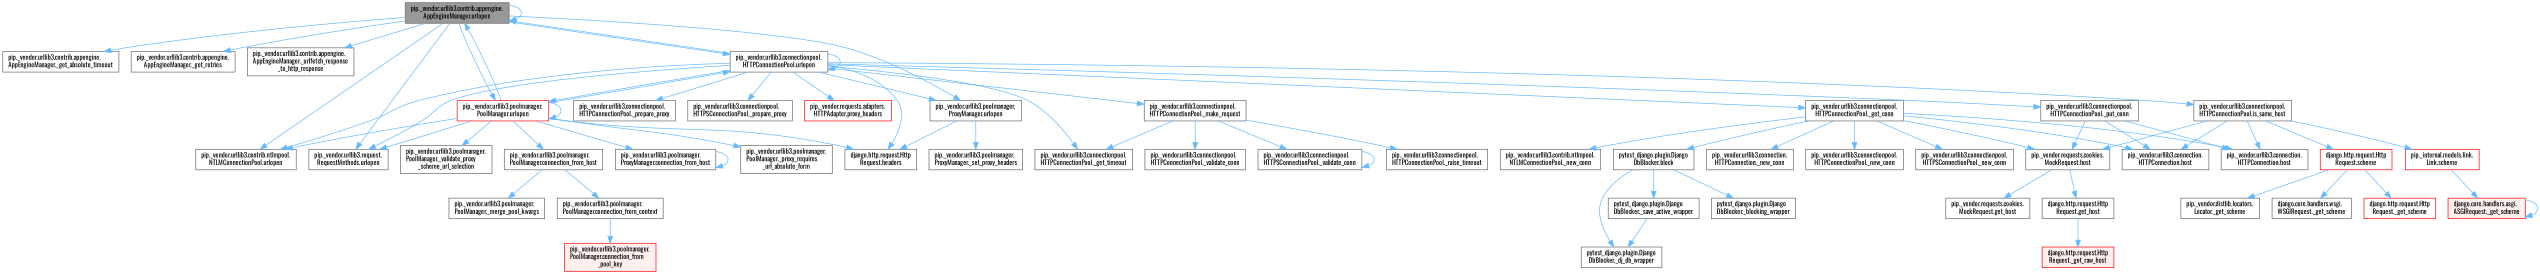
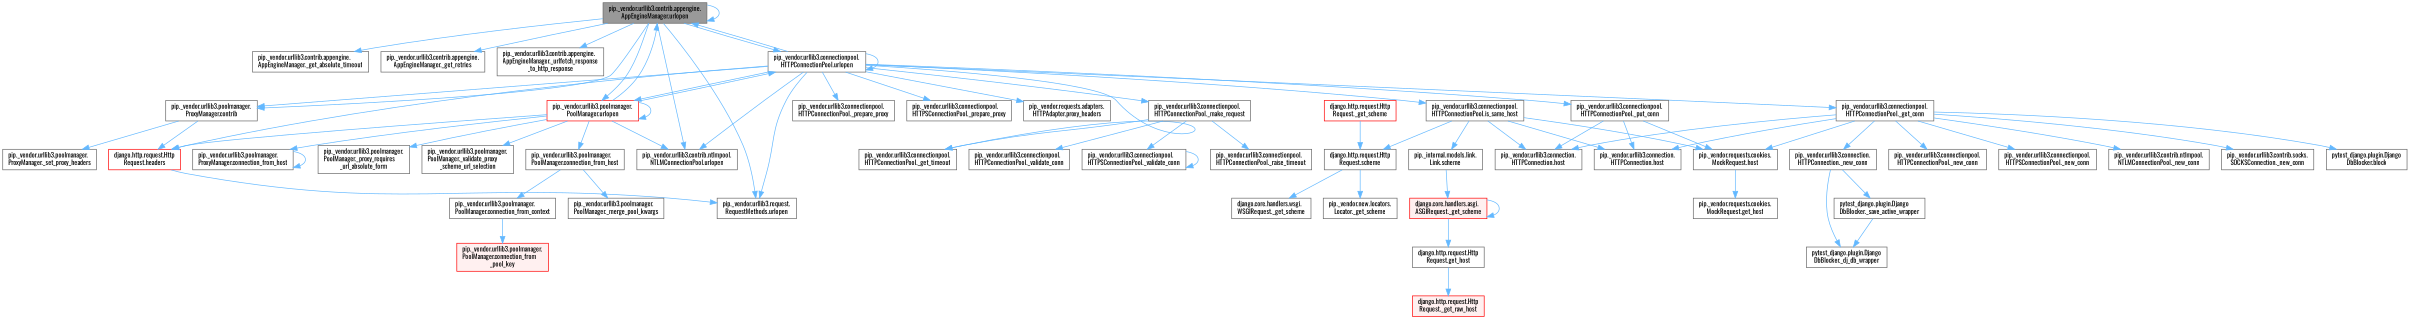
(848, 111) -> (1067, 111)
(976, 111) -> (211, 111)
(429, 134) -> (440, 194)
(881, 160) -> (145, 160)
none -> (2268, 160)
(2356, 160) -> (1360, 160)
(2442, 160) -> (1446, 160)
(1654, 181) -> (1854, 182)
(2072, 181) -> (1448, 229)
(2376, 181) -> (1360, 132)
(1602, 200) -> (1827, 206)
(1753, 208) -> none
(2220, 208) -> (1360, 208)
